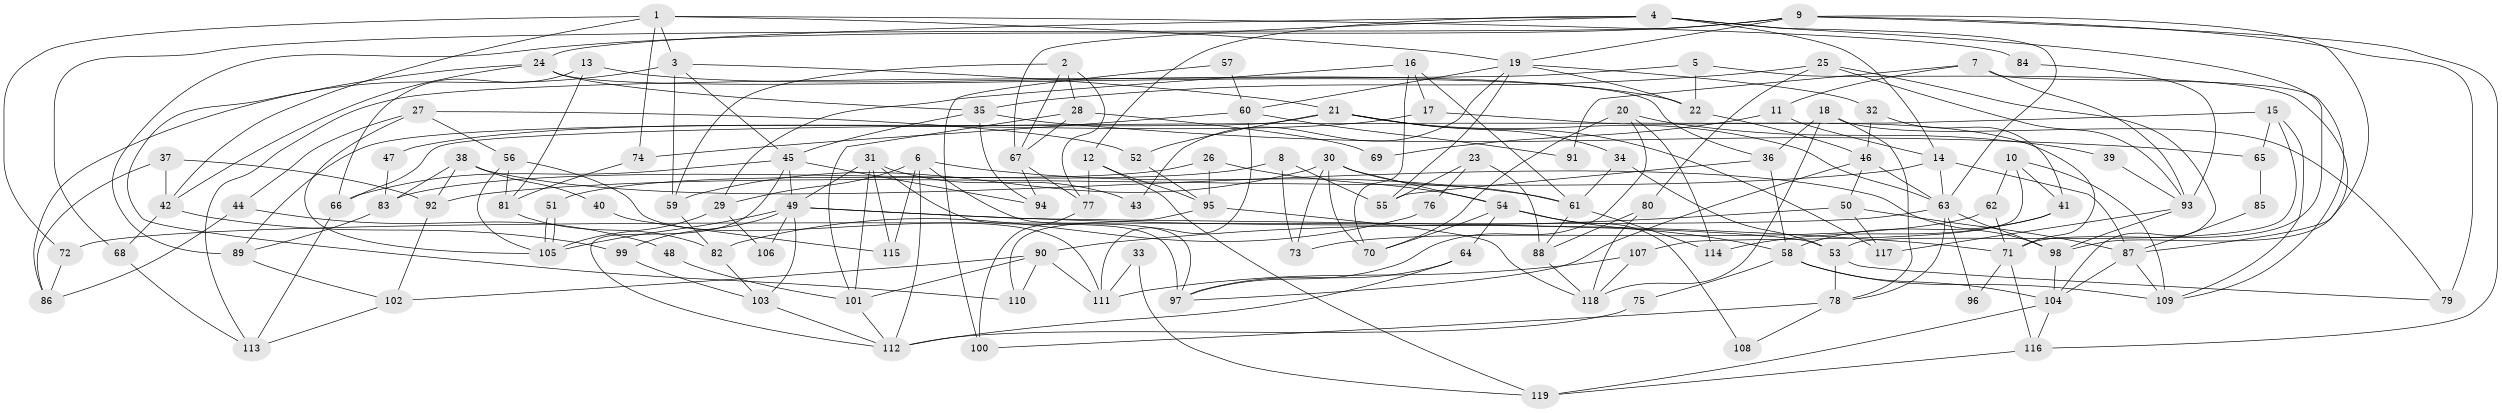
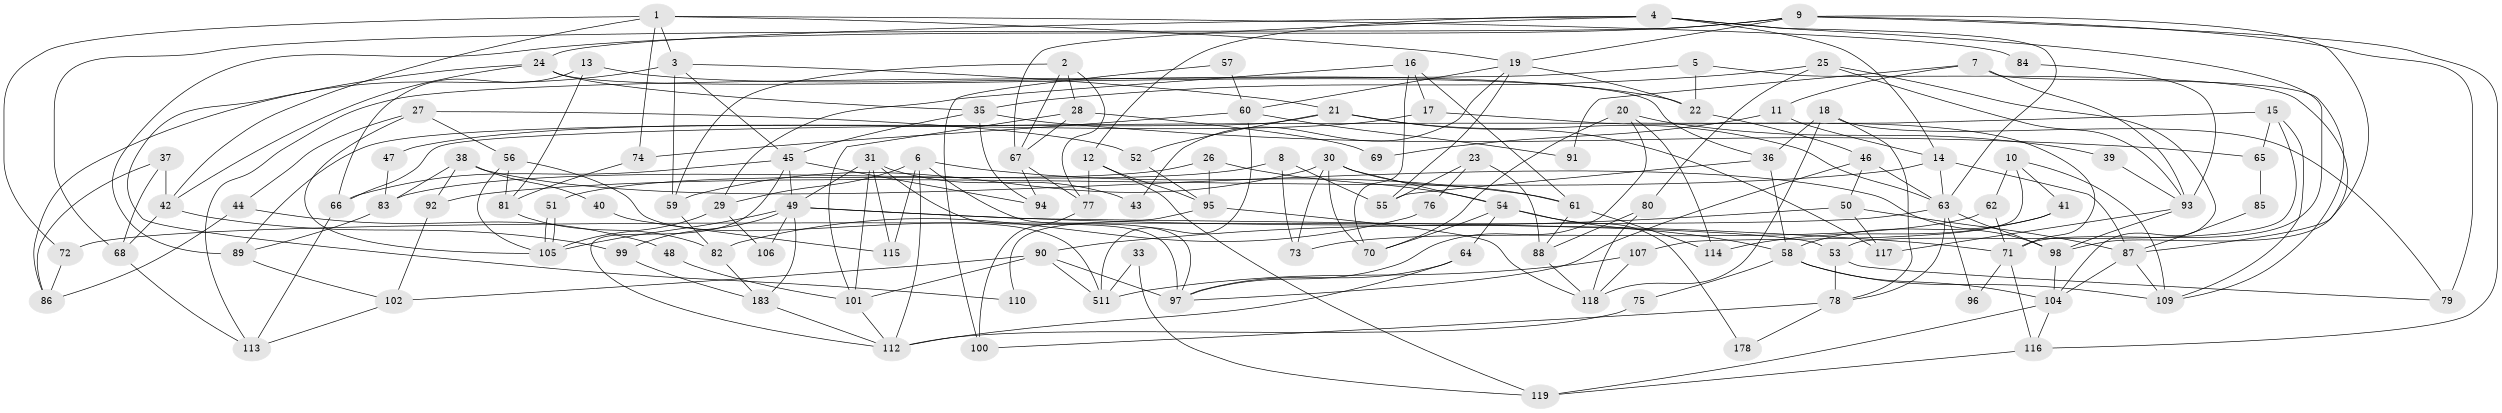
(1872, 111) -> none
(1620, 159) -> none
(302, 172) -> (137, 204)
(1029, 278) -> (1109, 278)
(761, 301) -> (761, 301)
(1102, 301) -> (1102, 301)
(1743, 349) -> (1743, 349)
